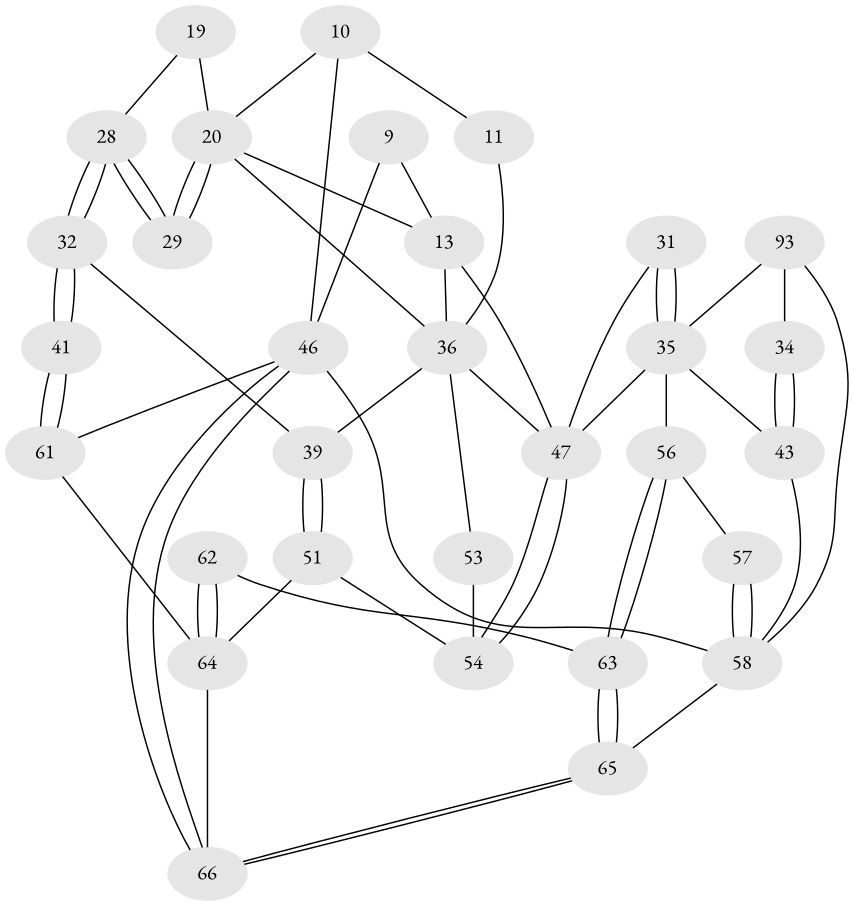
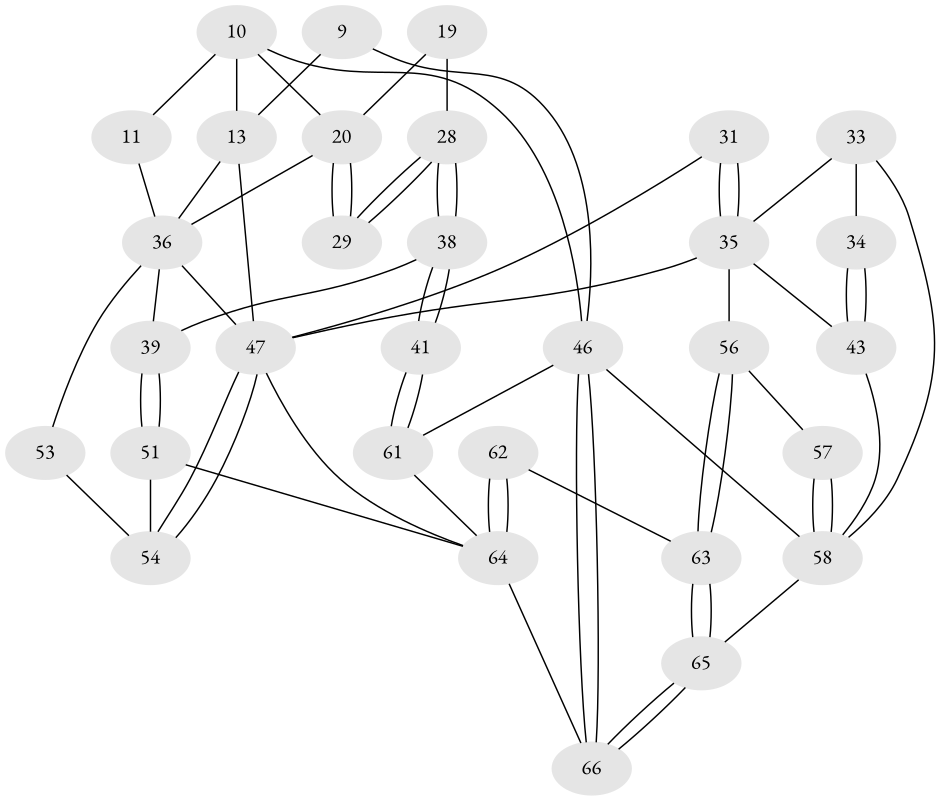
(337, 194) -> (237, 85)
(67, 243) -> (447, 243)
(785, 243) -> (856, 137)
none -> (344, 482)
